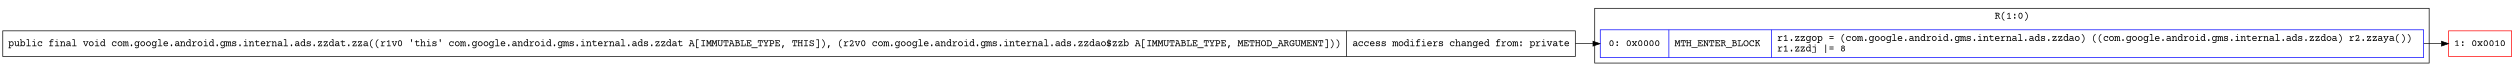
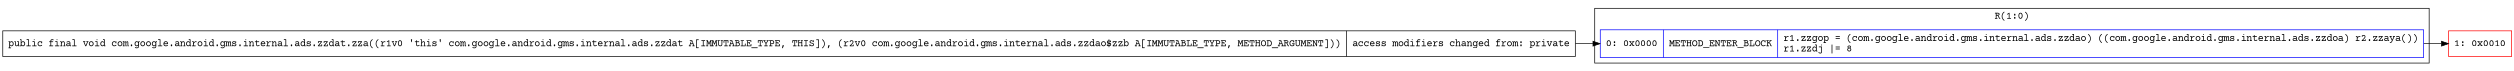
(1717, 43) -> (1721, 43)
